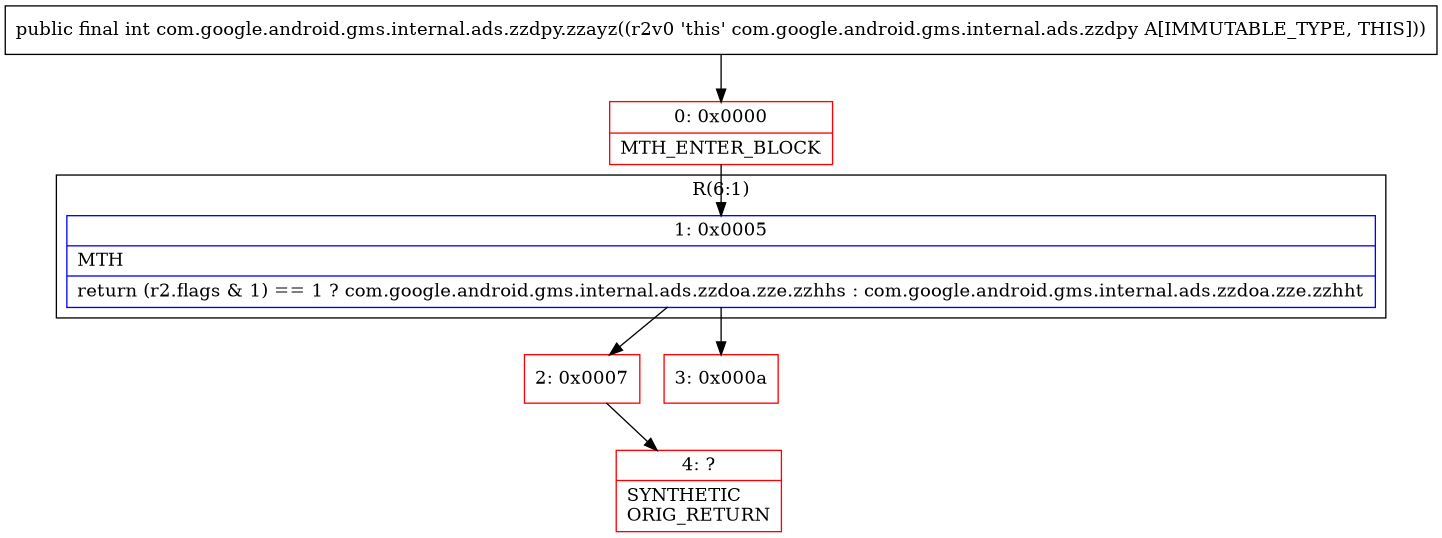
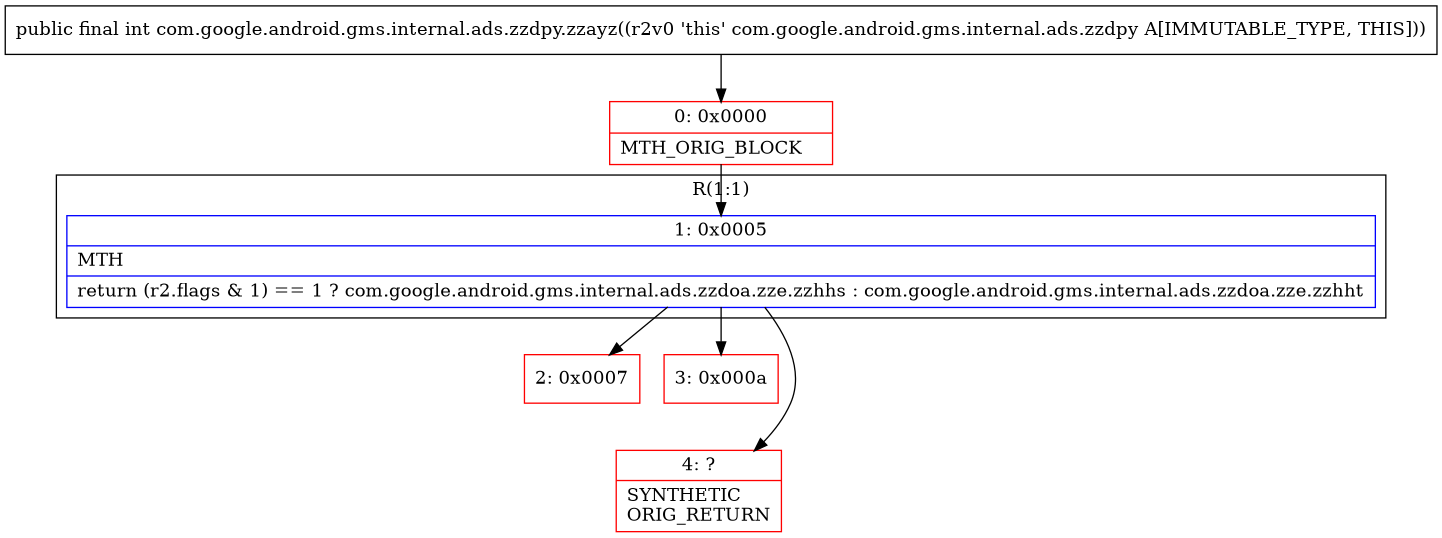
(721, 148) -> (711, 148)
(721, 190) -> (721, 190)
(627, 422) -> (795, 375)
